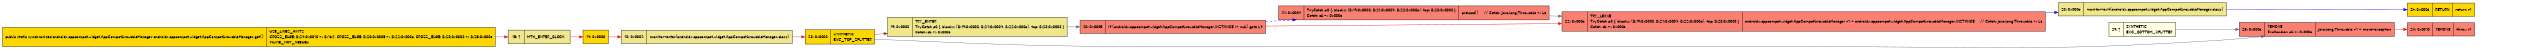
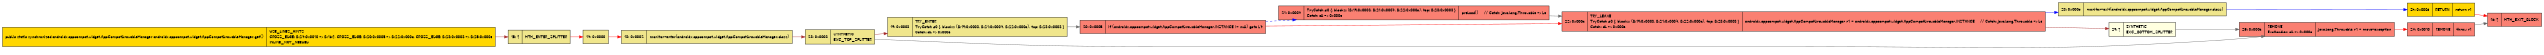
none -> (2515, 20)
none -> (2075, 28)
(546, 37) -> (546, 37)
(596, 37) -> (596, 37)
(840, 37) -> (840, 37)
